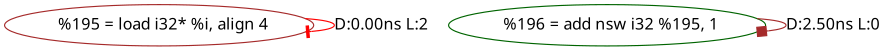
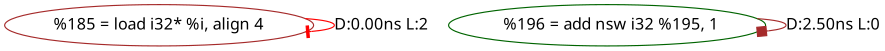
(159, 25) -> (159, 25)
